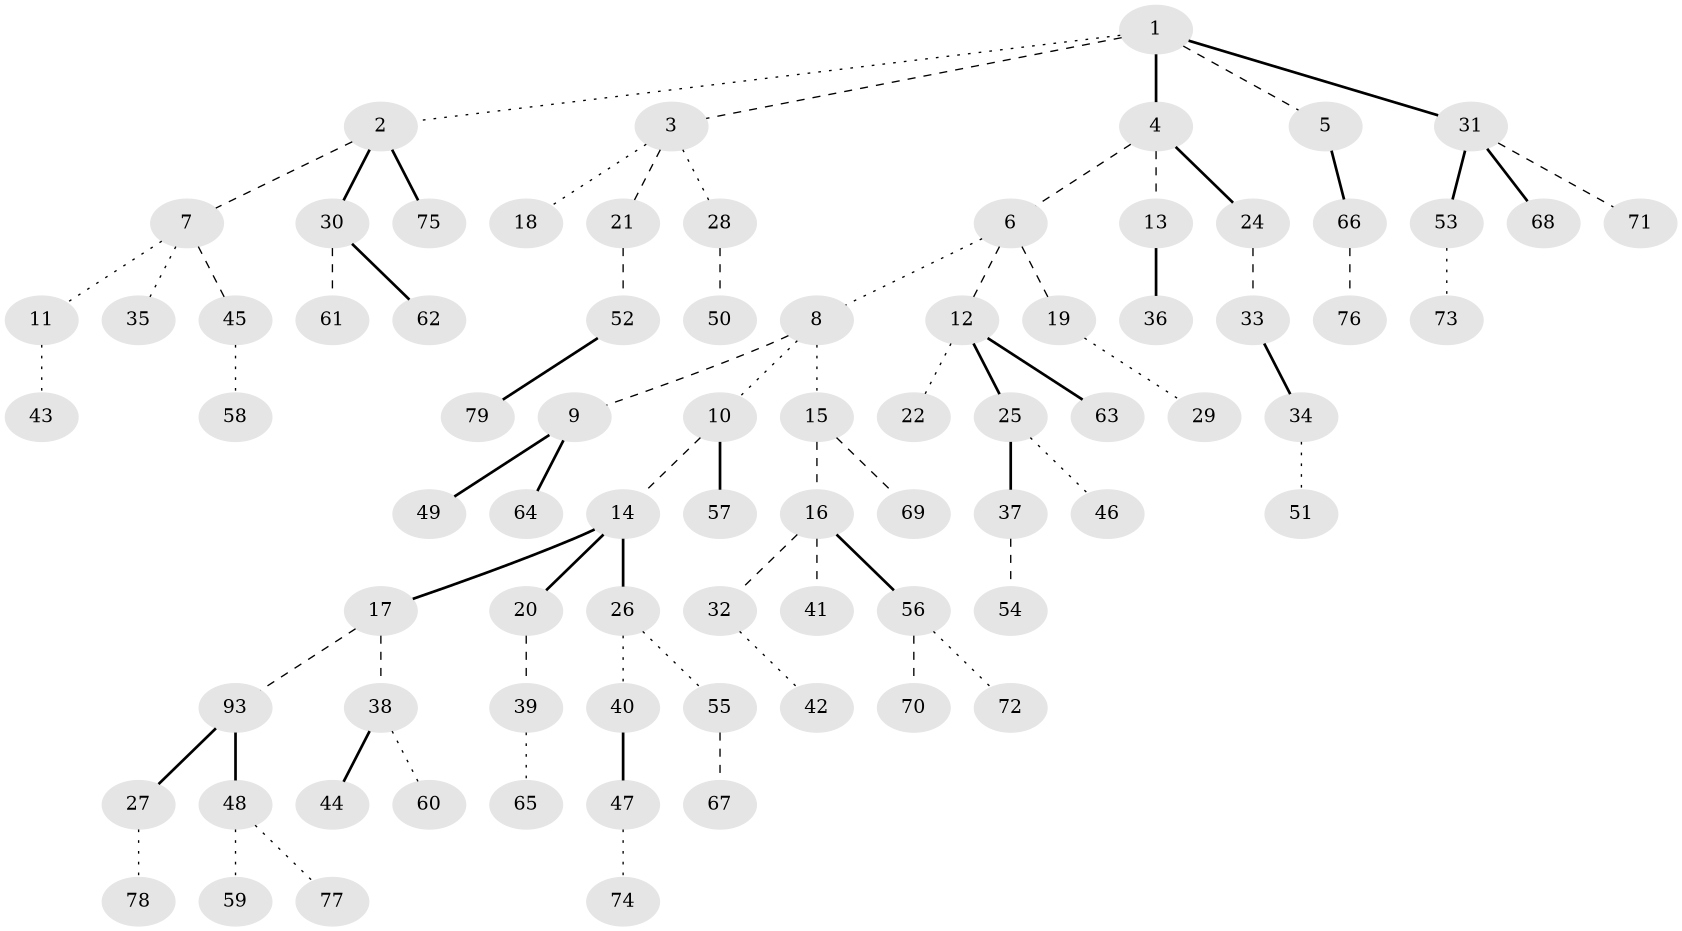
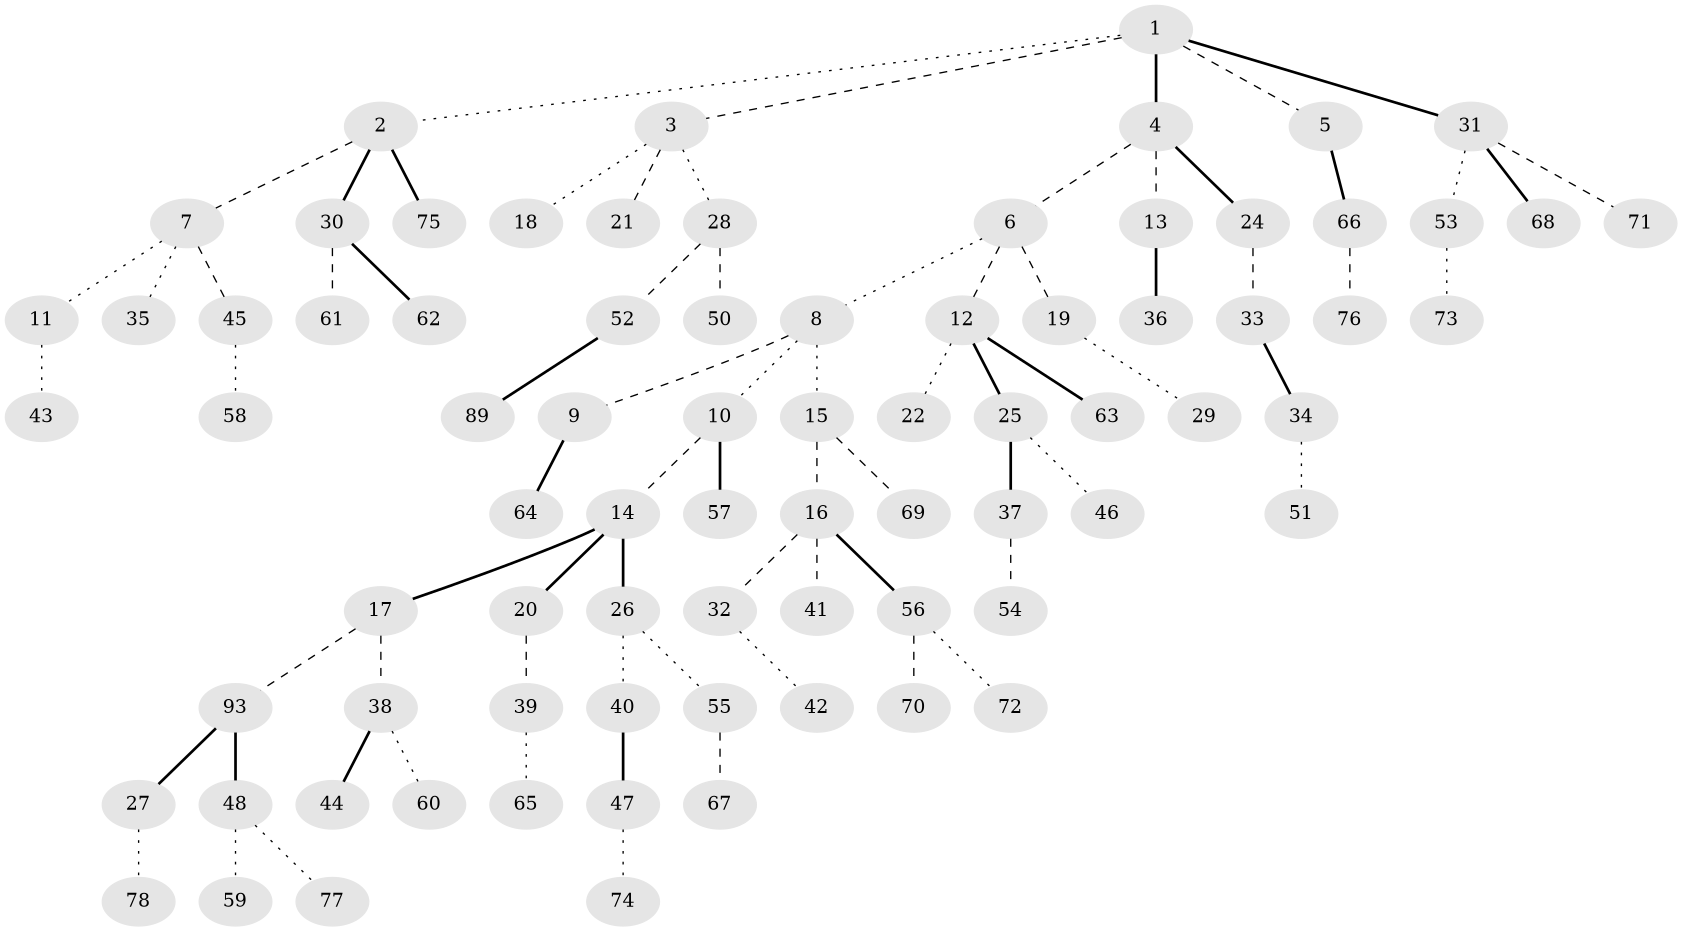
(1459, 175) -> (1459, 175)
(623, 272) -> (672, 272)
(478, 417) -> (478, 417)
(429, 514) -> none
